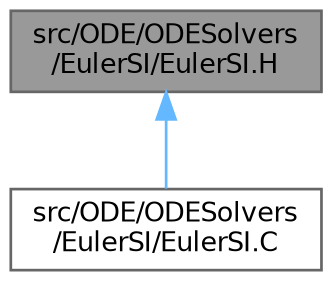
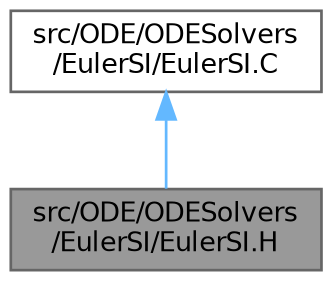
(166, 154) -> (166, 154)
